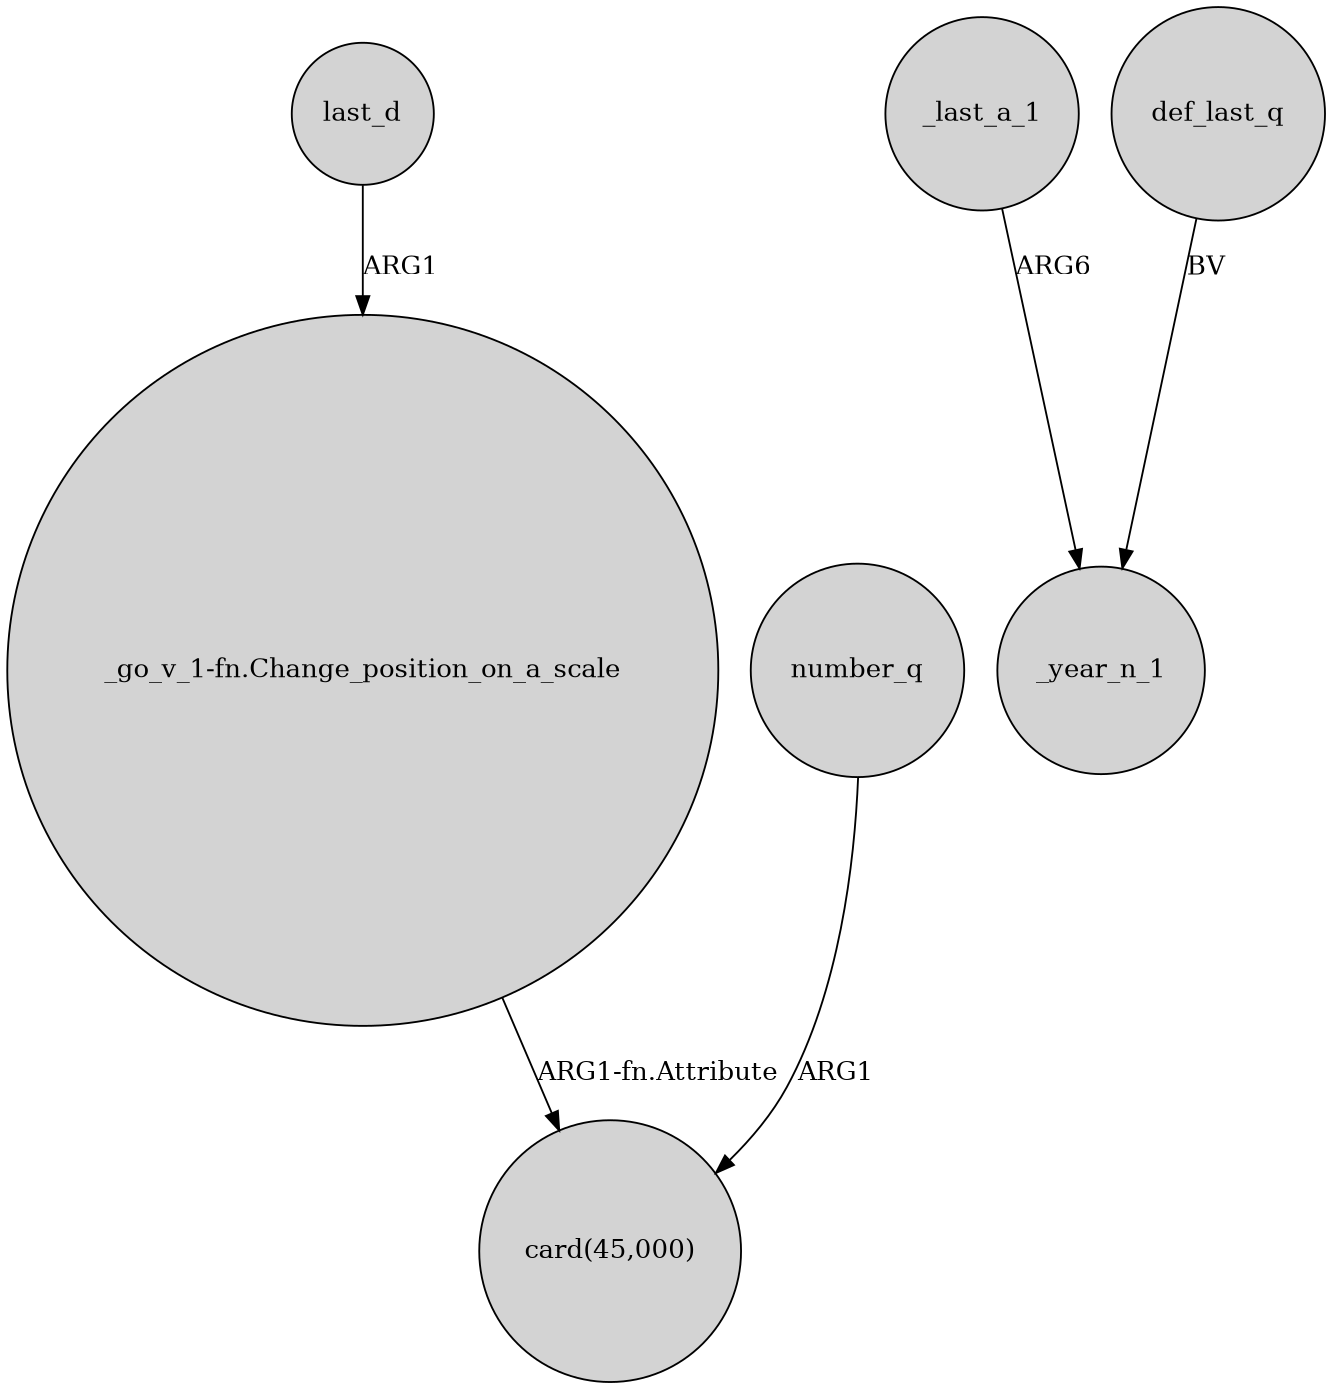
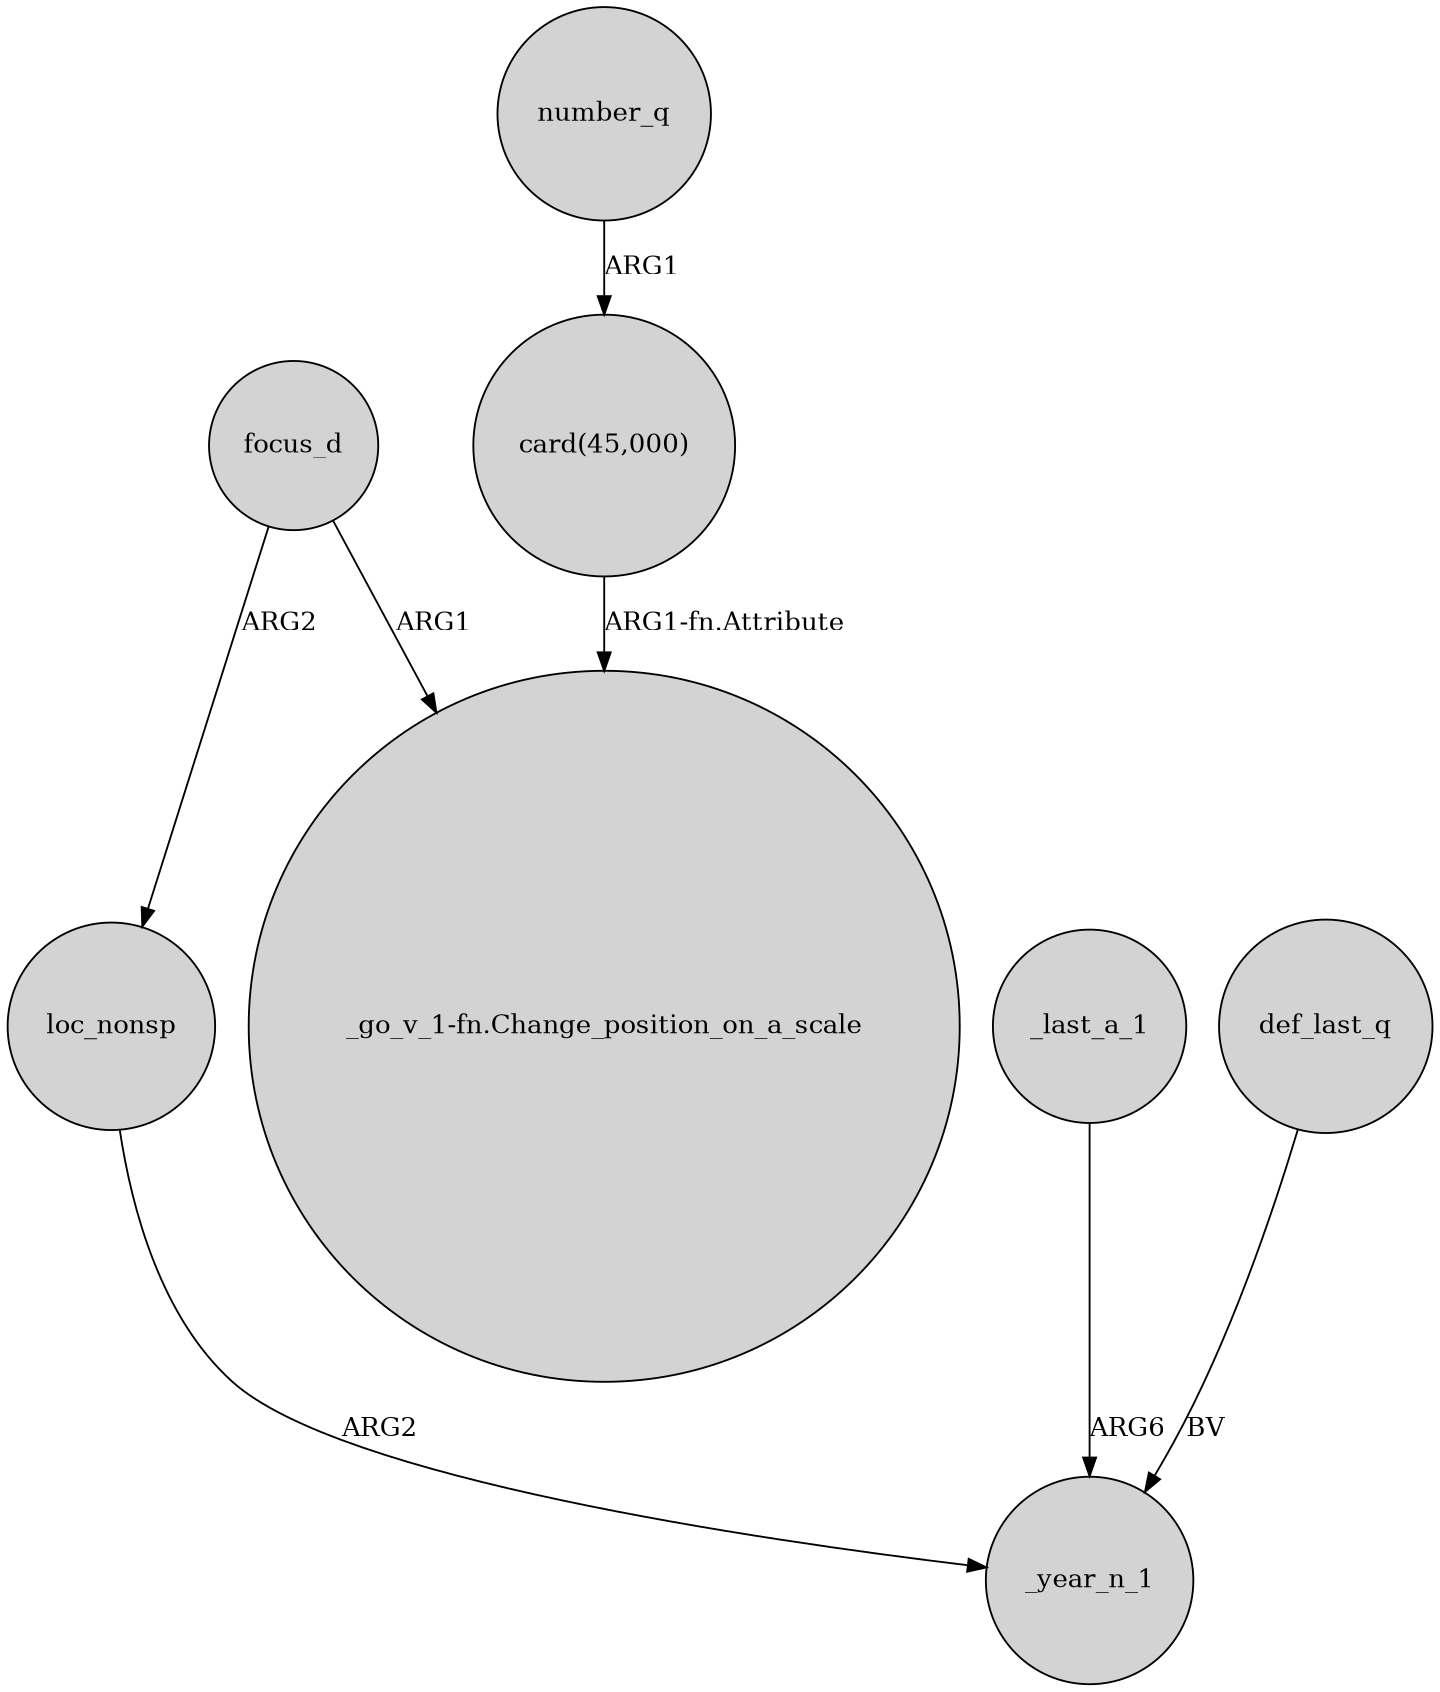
(363, 114) -> (294, 446)
none -> (111, 1026)
(527, 1055) -> (604, 614)
